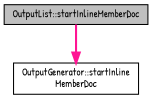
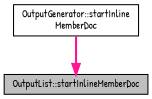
(76, 38) -> (76, 50)
